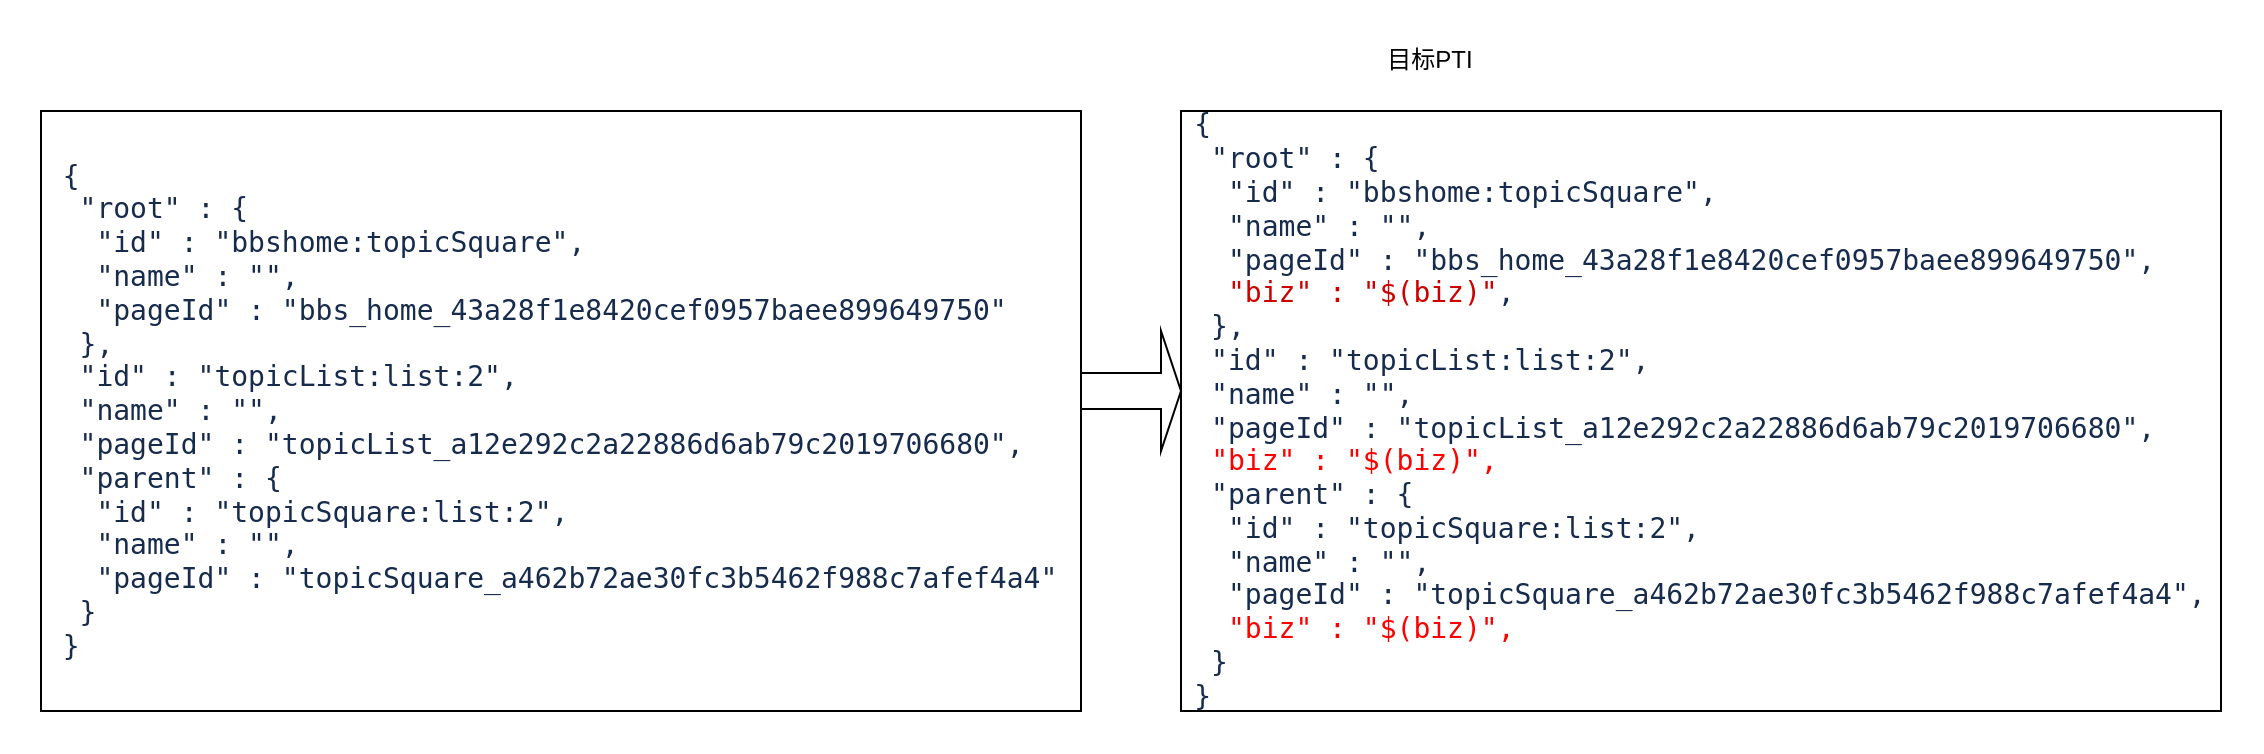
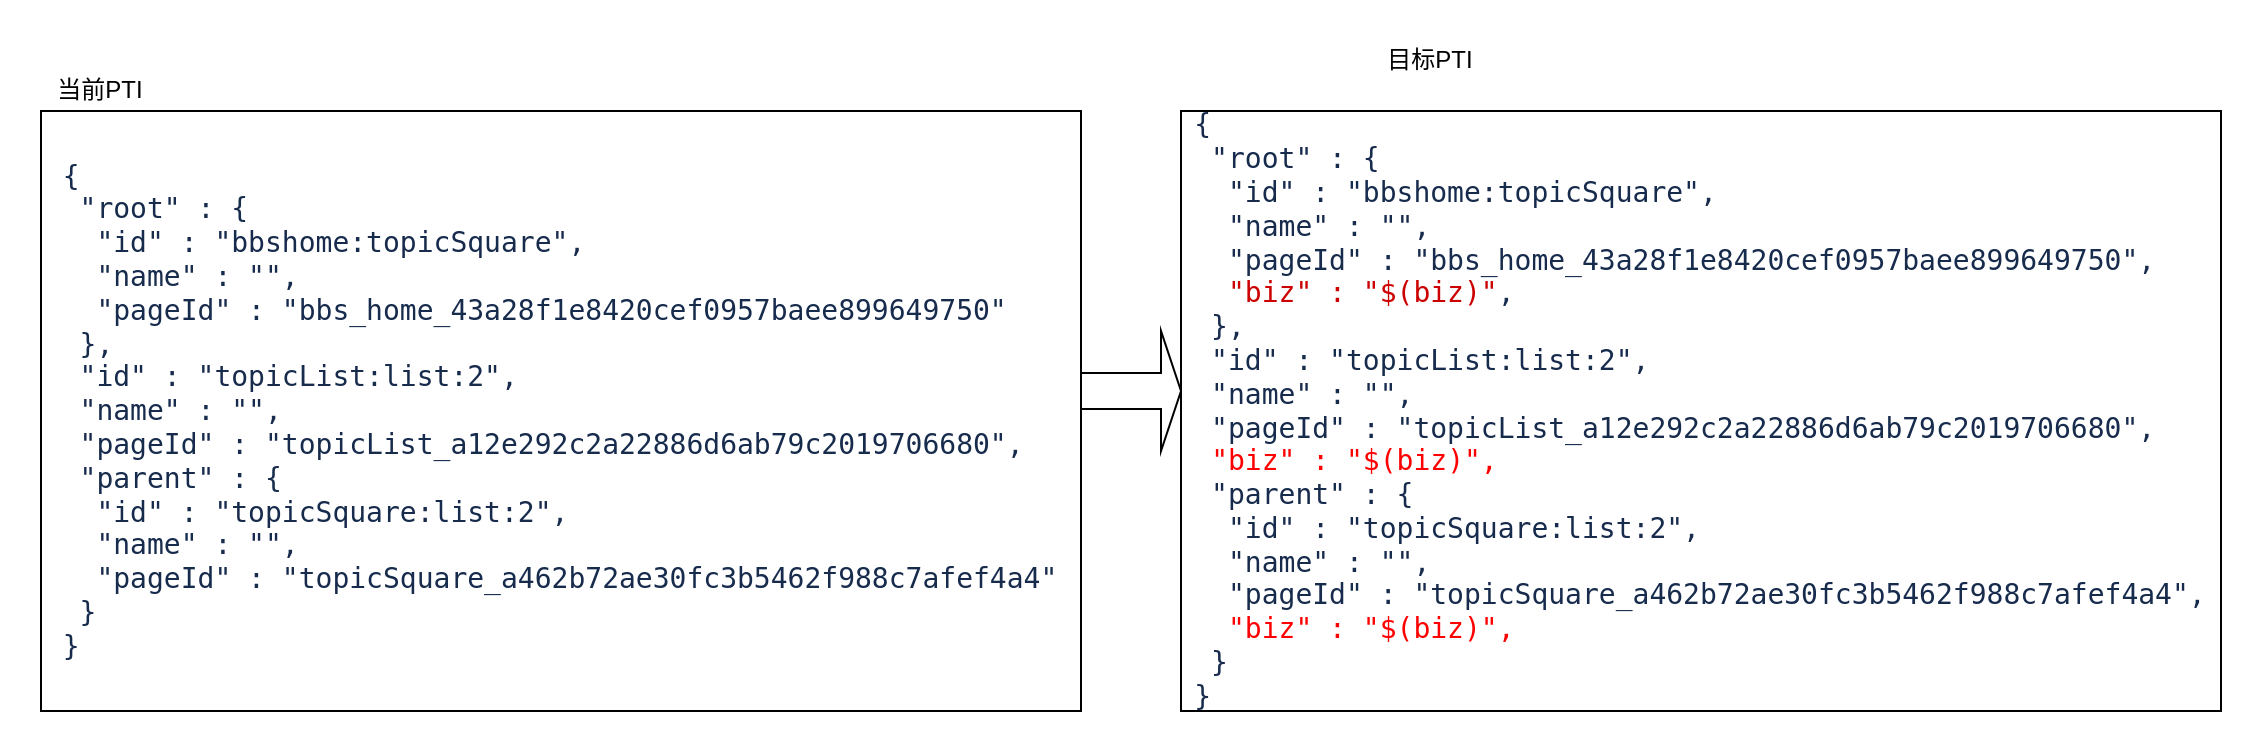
none -> (101, 91)
